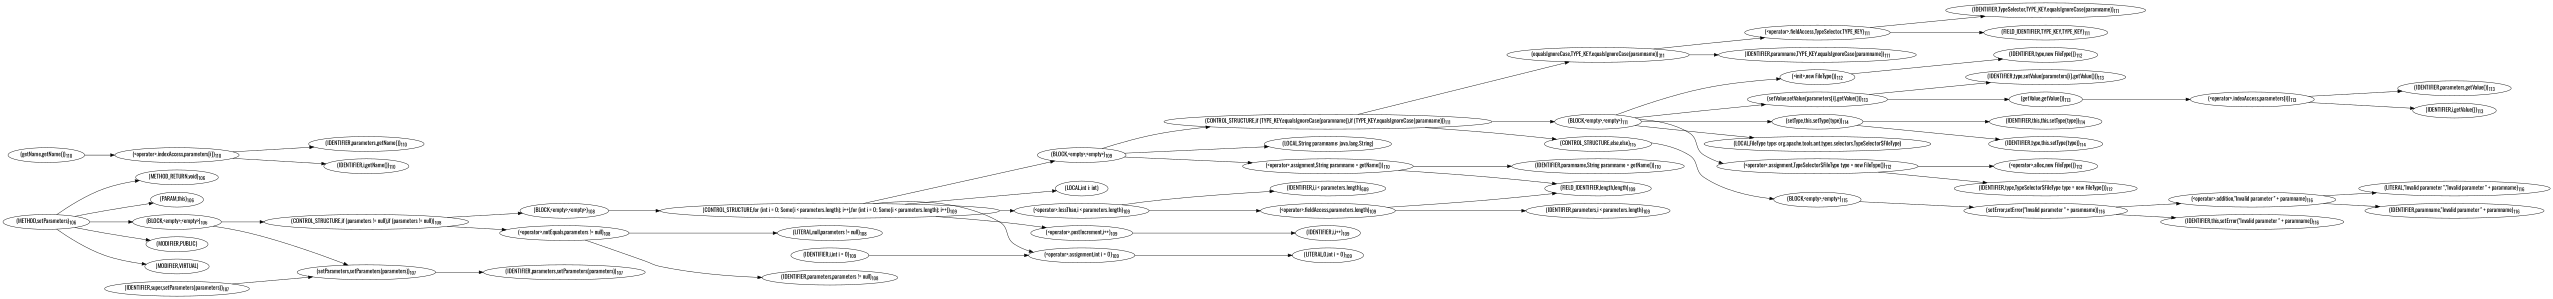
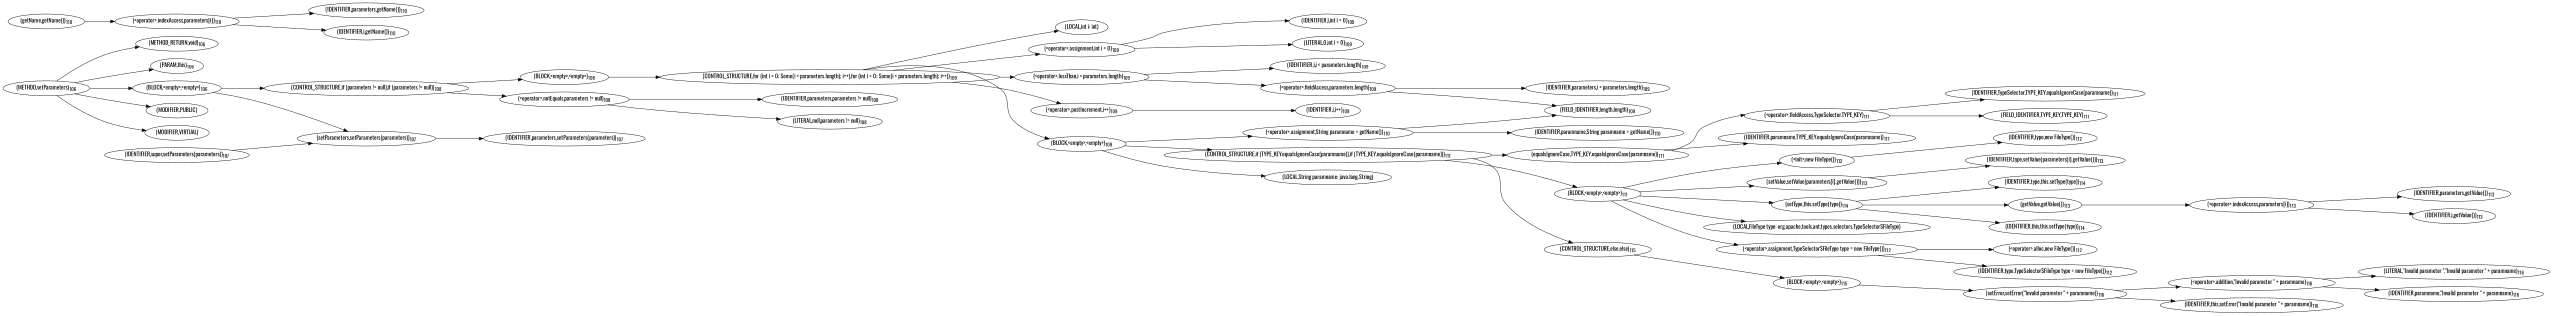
(1662, 54) -> (1661, 154)
(1946, 99) -> (1933, 205)
(1365, 188) -> (1365, 65)
(947, 255) -> (1202, 26)
